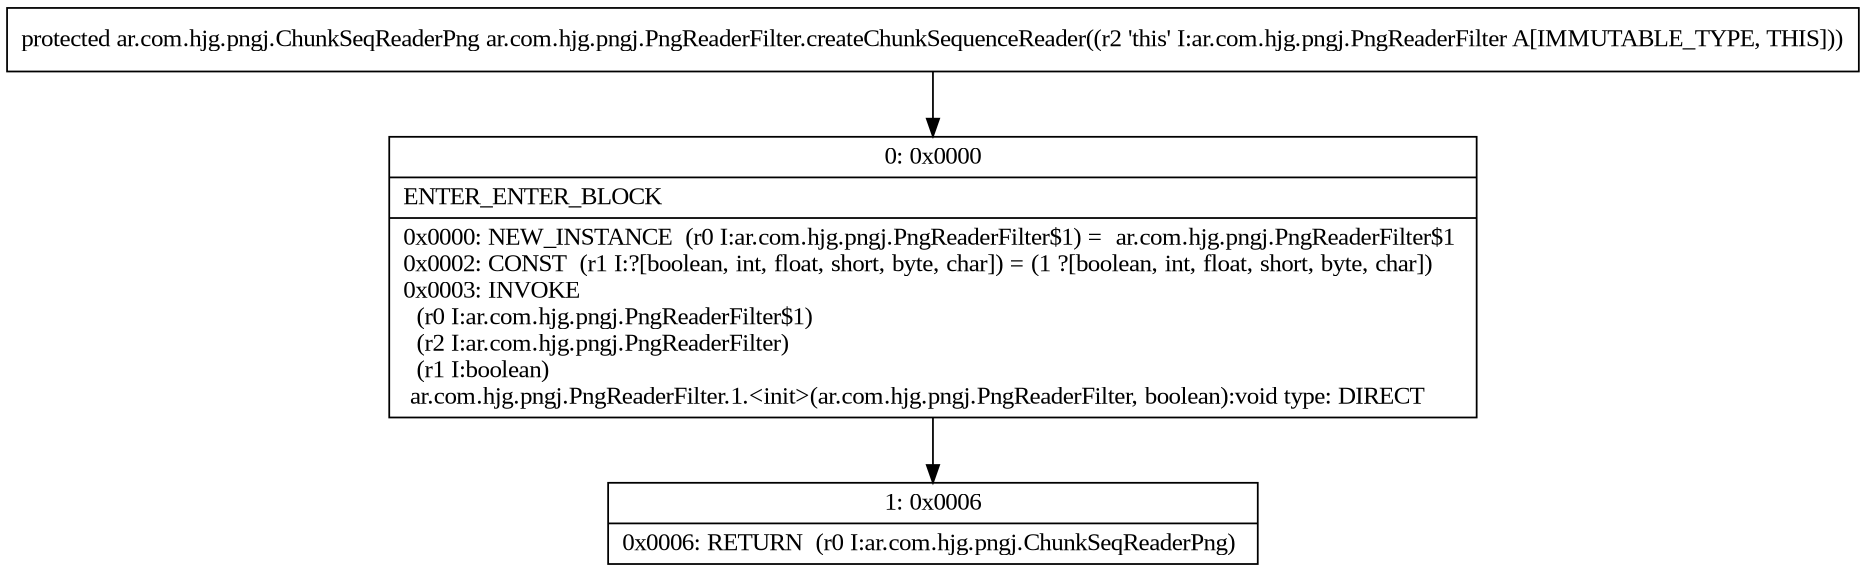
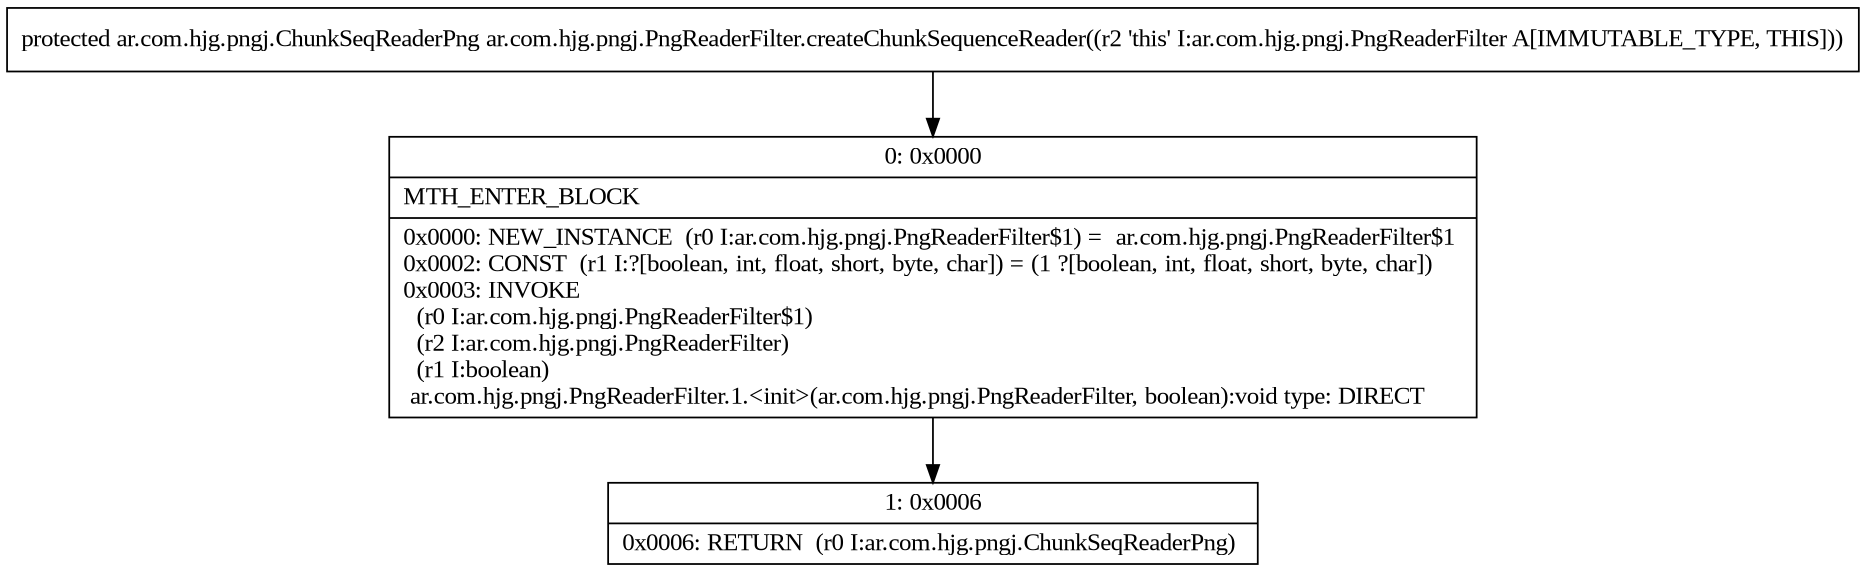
(533, 197) -> (522, 197)
